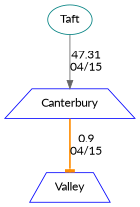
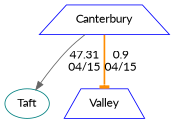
(70, 58) -> (61, 57)
